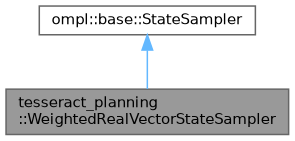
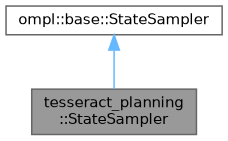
(147, 112) -> (114, 112)
